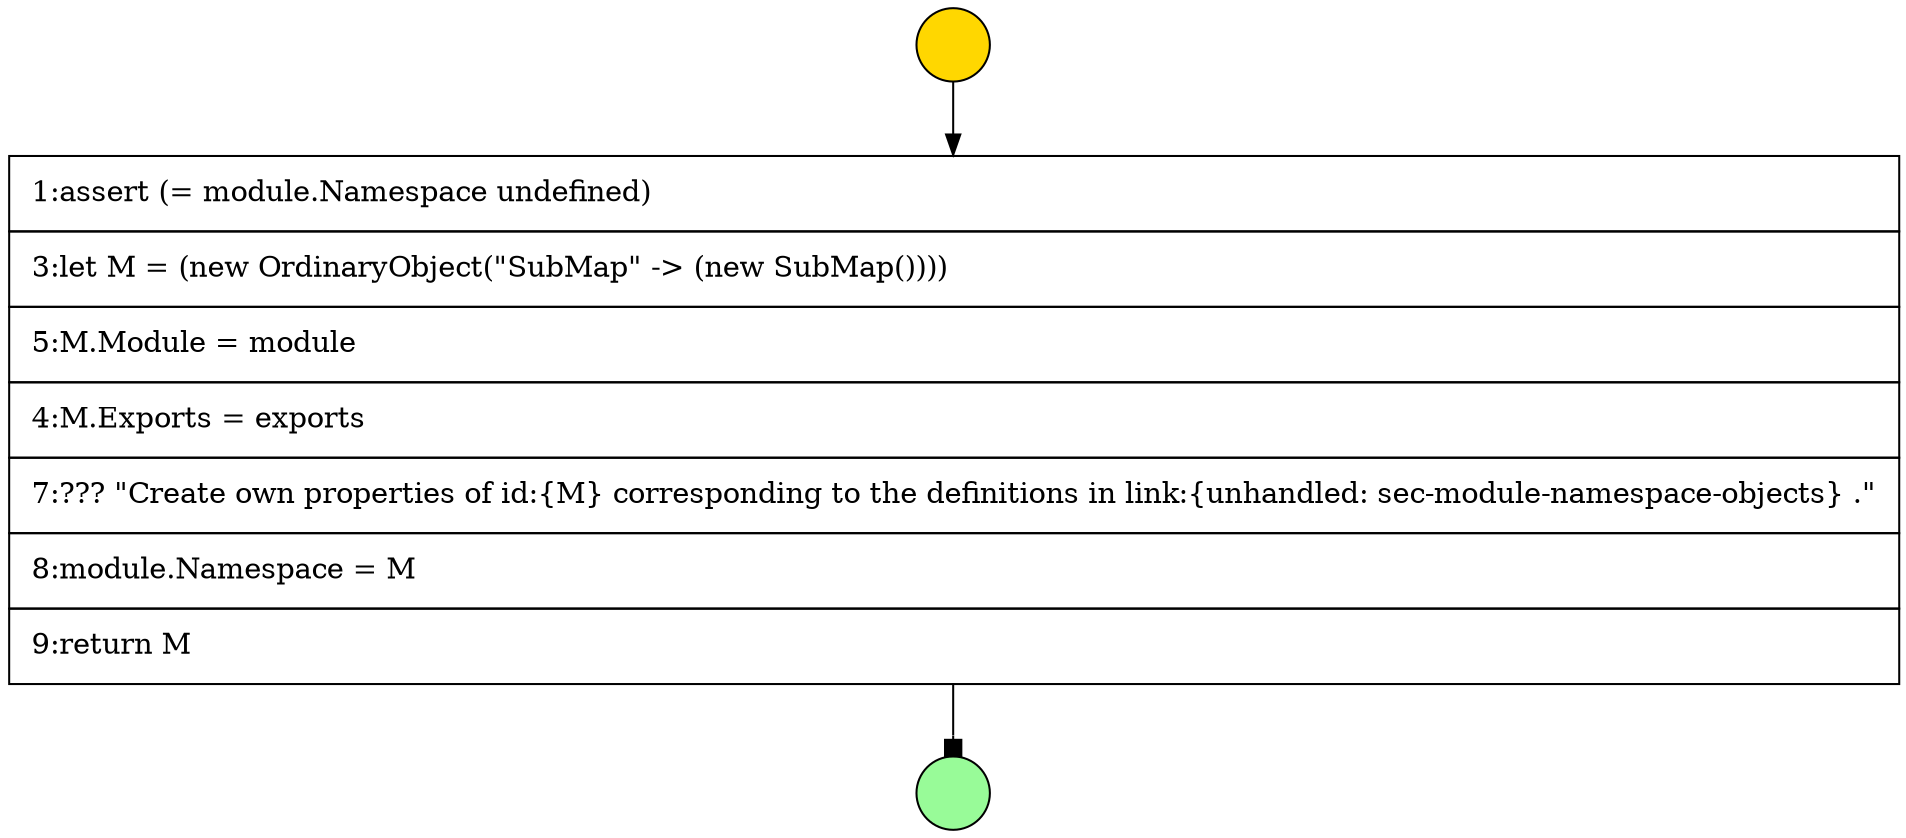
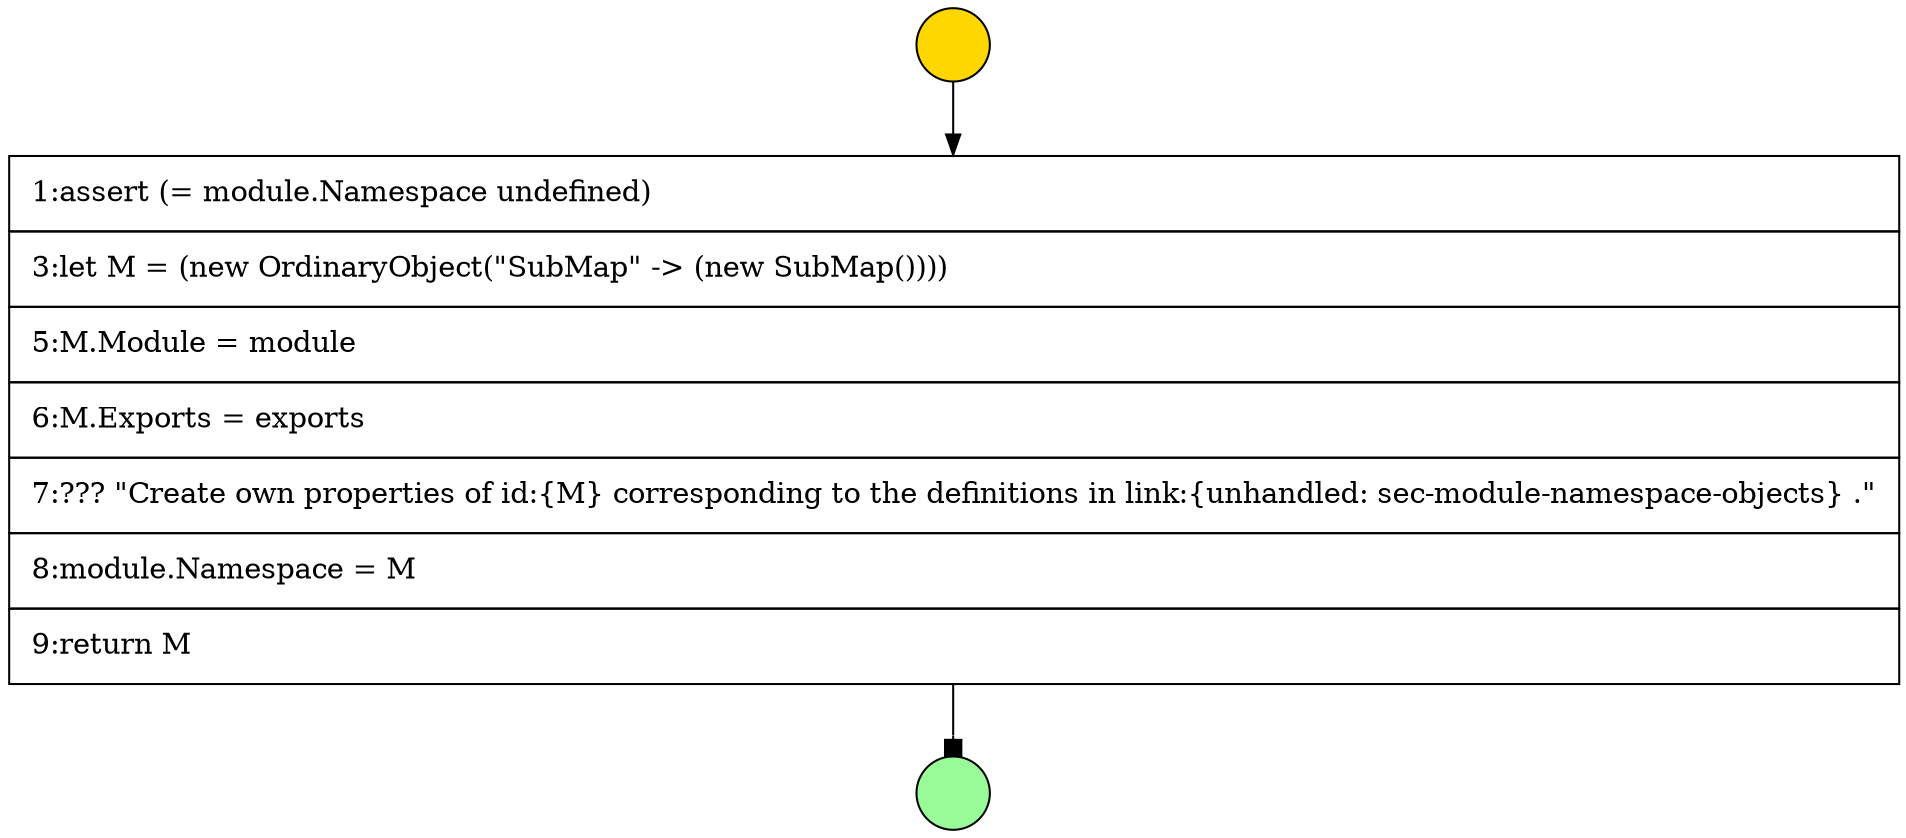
(199, 419) -> (199, 419)
